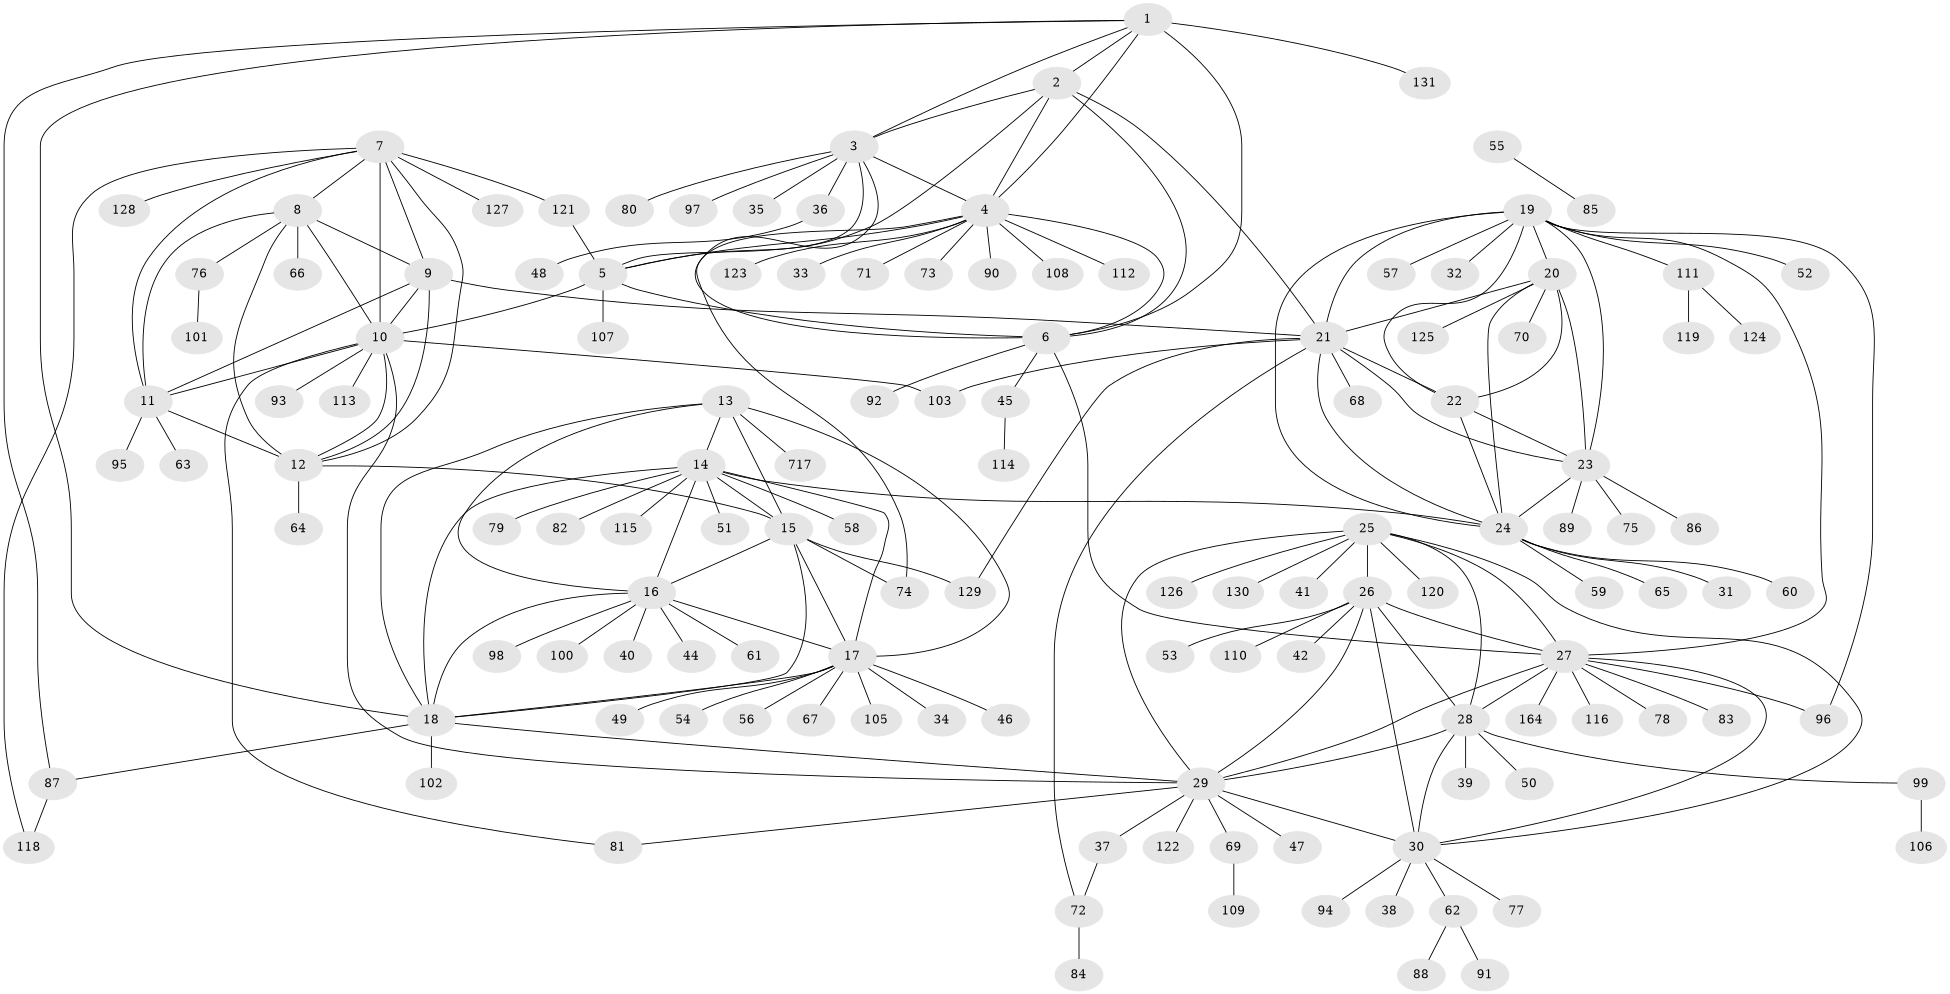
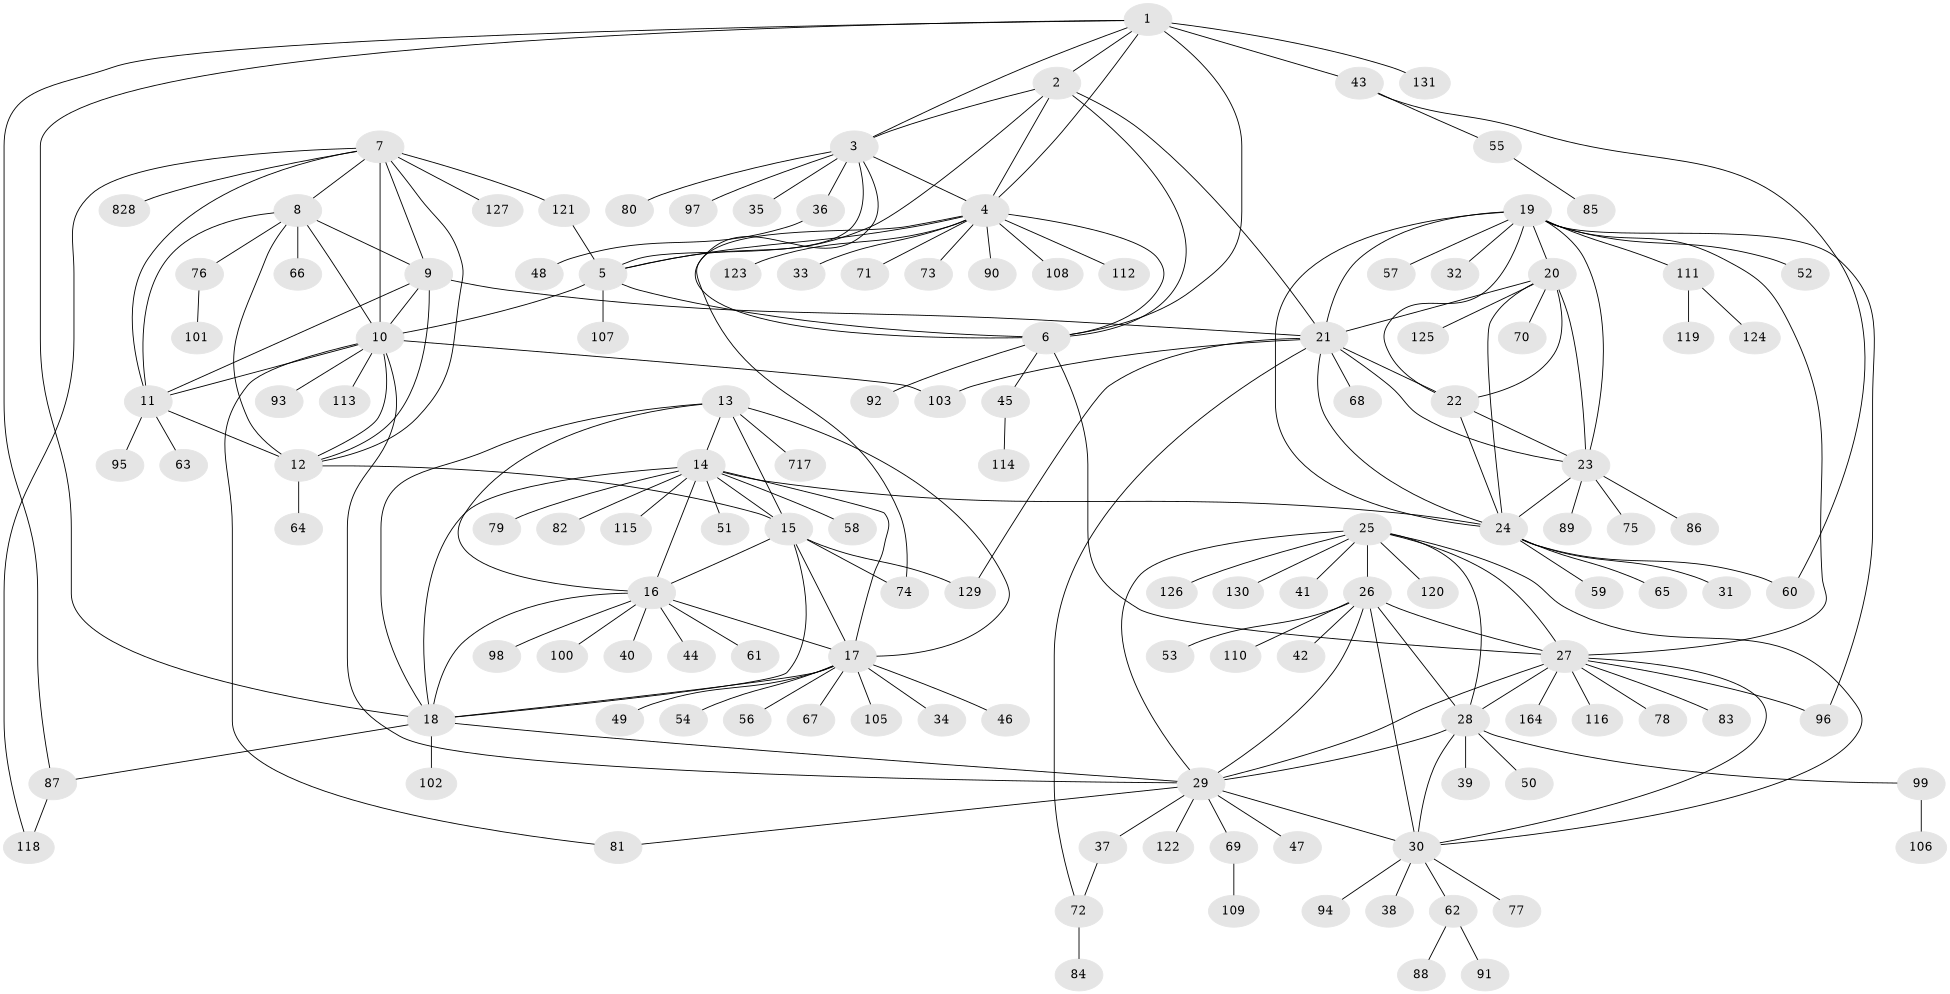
none -> (1359, 83)
(124, 211) -> (124, 211)
